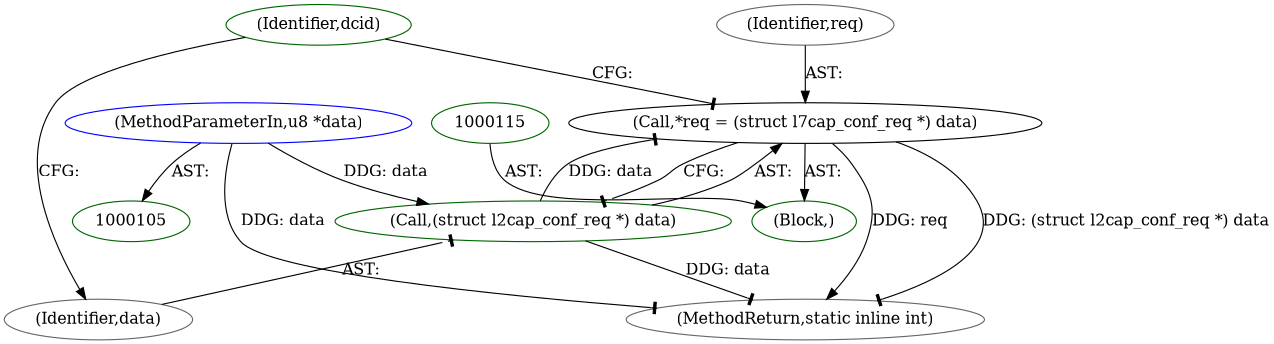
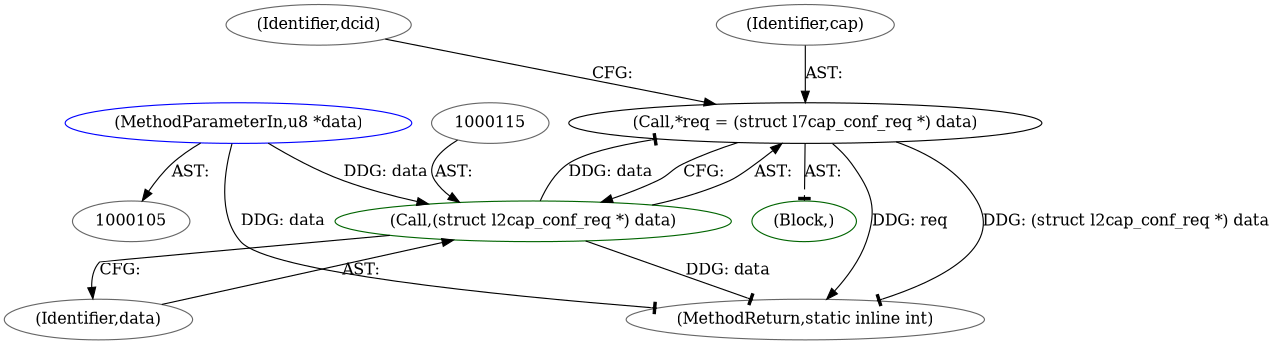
(319, 25) -> (319, 25)
(805, 25) -> (805, 25)
(548, 71) -> (548, 71)
(57, 101) -> (231, 250)
(490, 123) -> (490, 123)
(805, 167) -> (805, 167)
(674, 169) -> (674, 169)
(601, 200) -> (433, 166)
(131, 221) -> (131, 221)
(302, 273) -> (302, 273)
